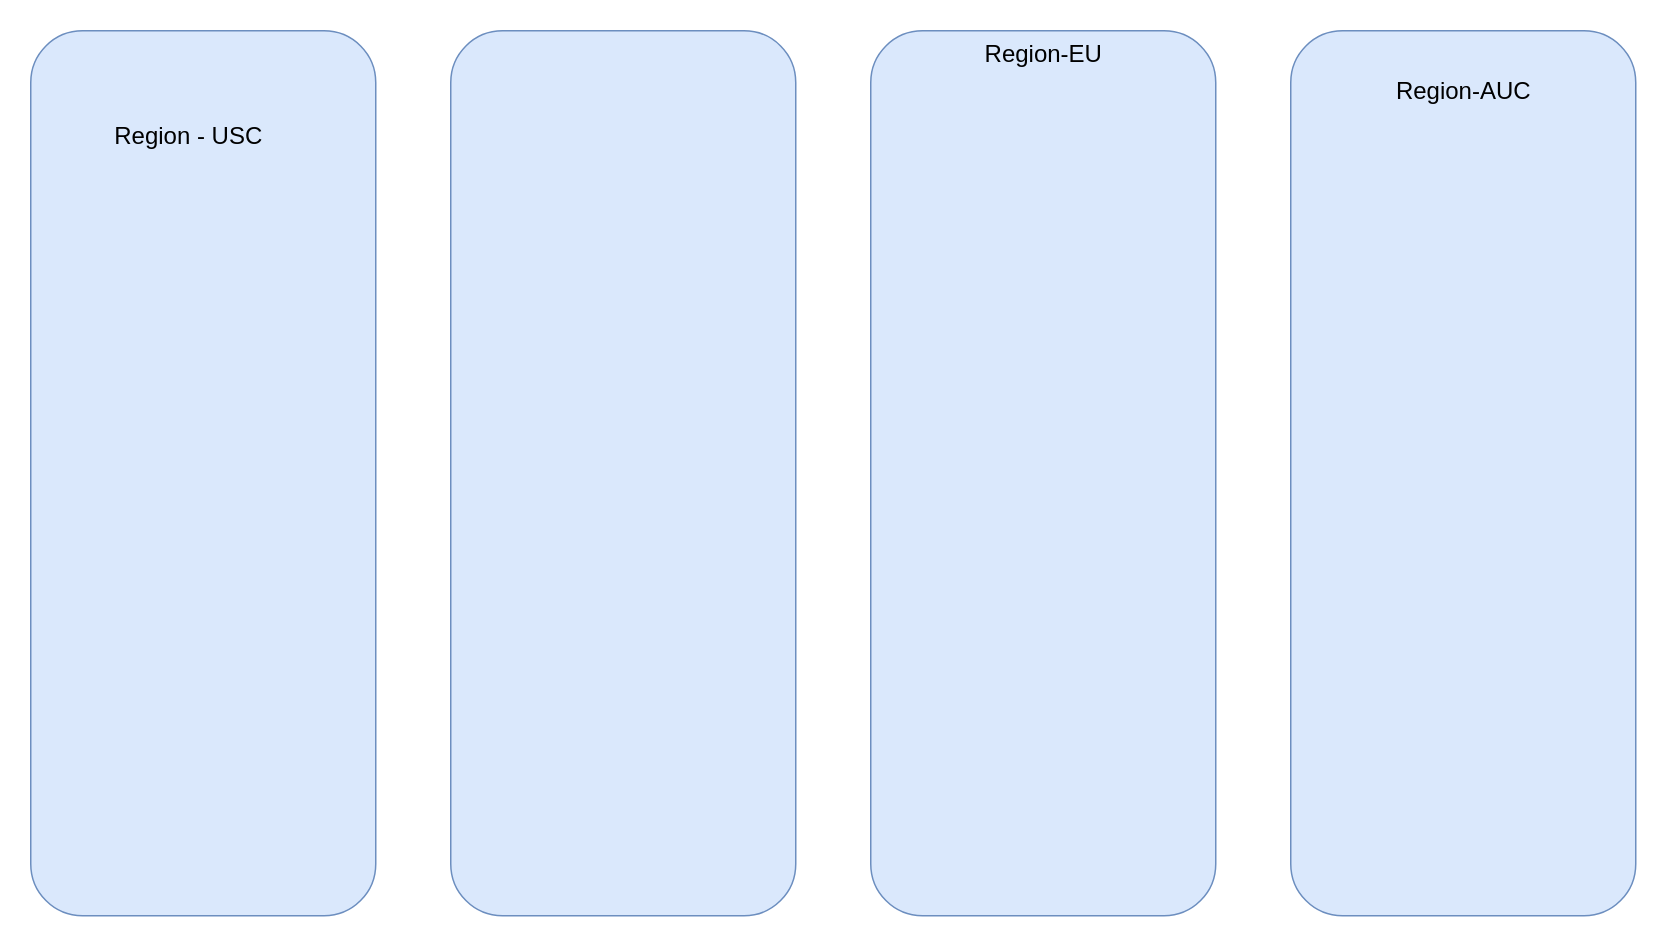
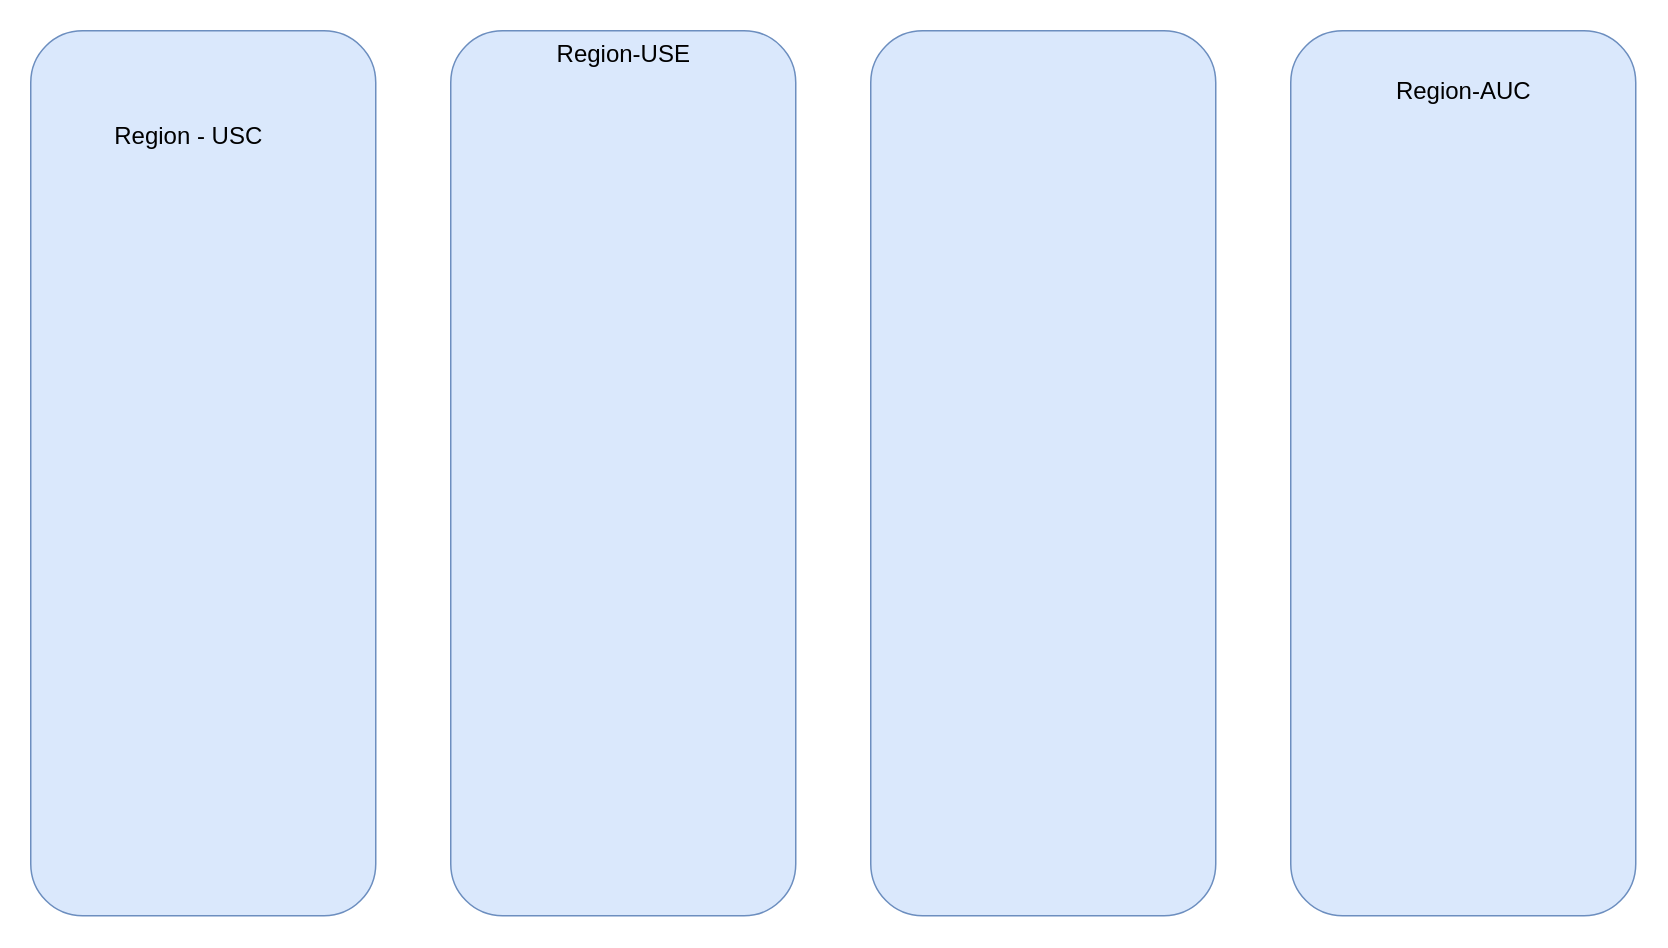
none -> (623, 53)
(1043, 53) -> none
